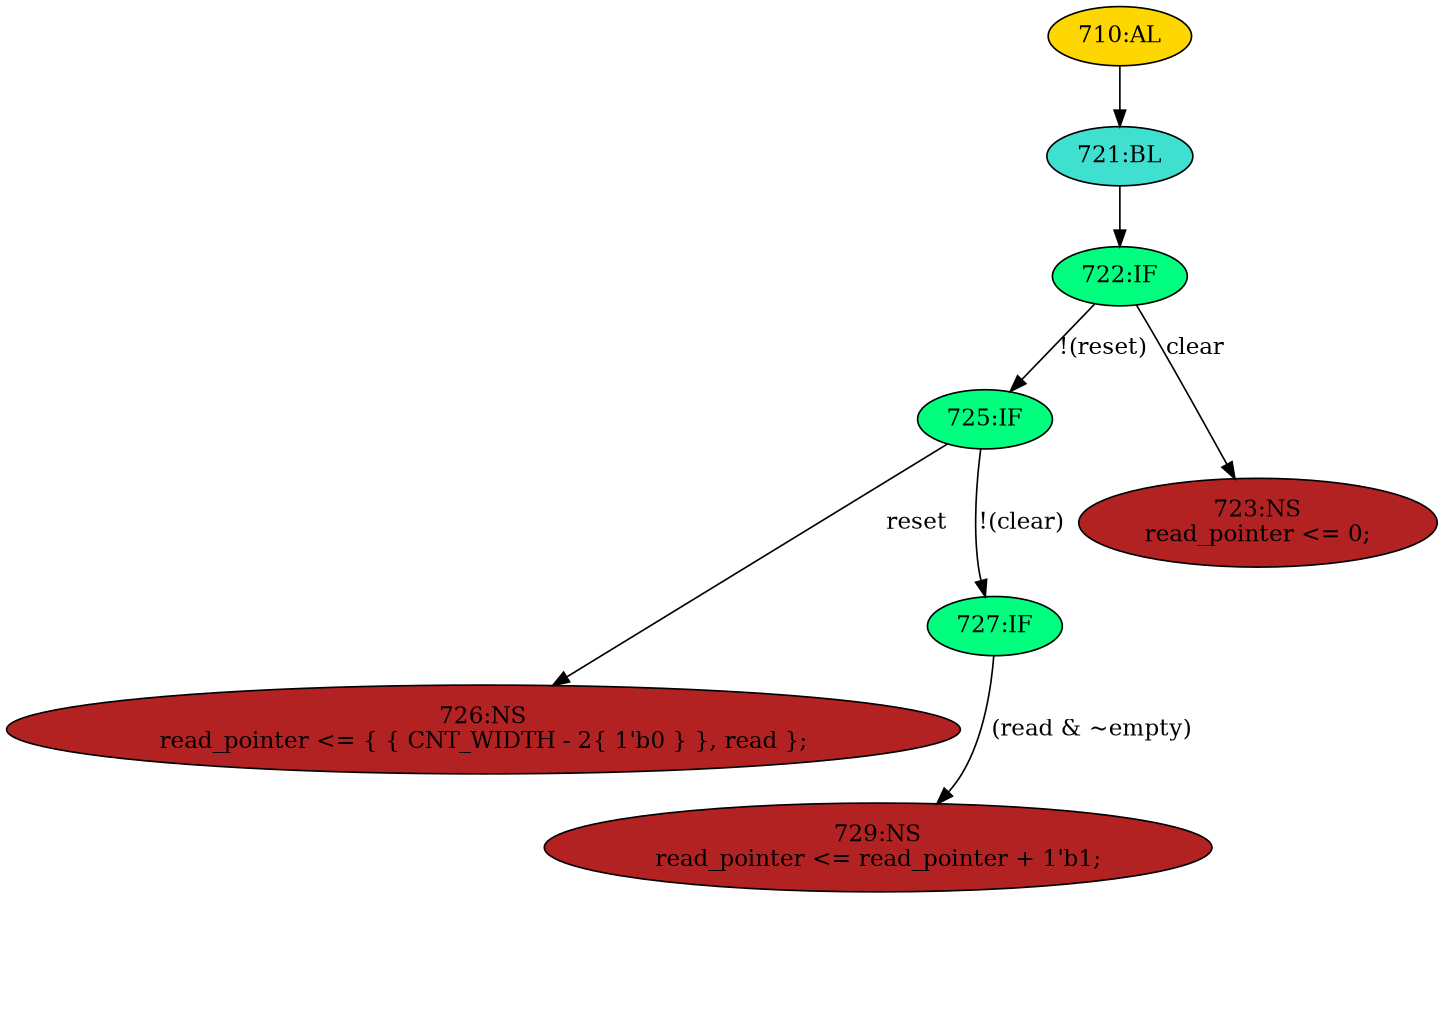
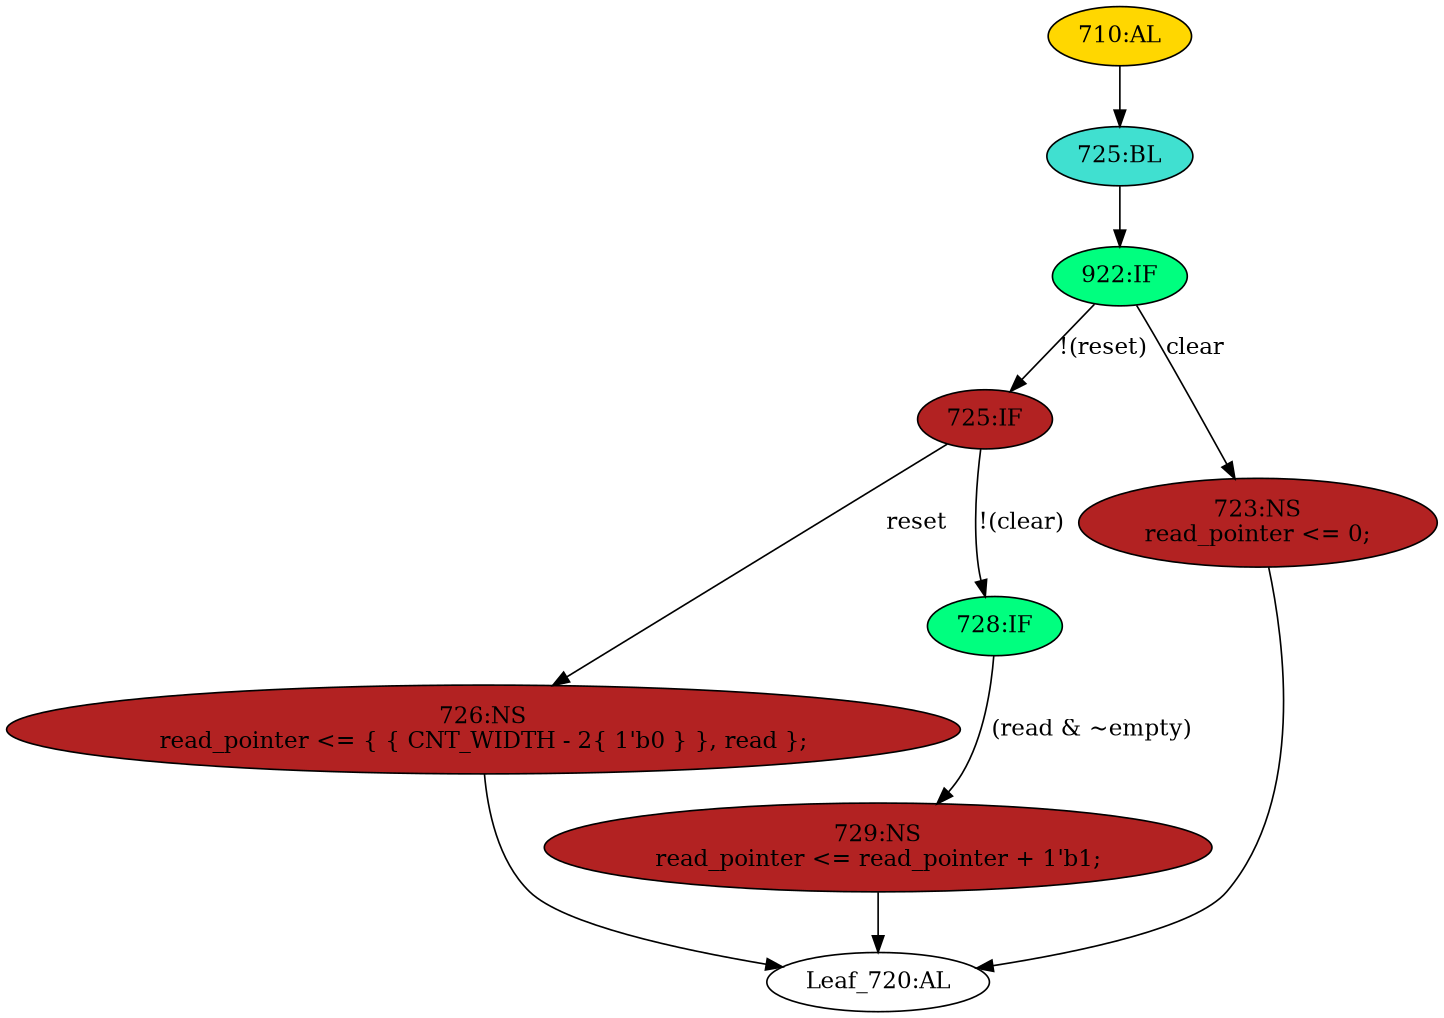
(1120, 156) -> (1120, 156)
(1120, 276) -> (1120, 276)
(985, 419) -> (985, 419)
(995, 626) -> (995, 626)
none -> (878, 982)
